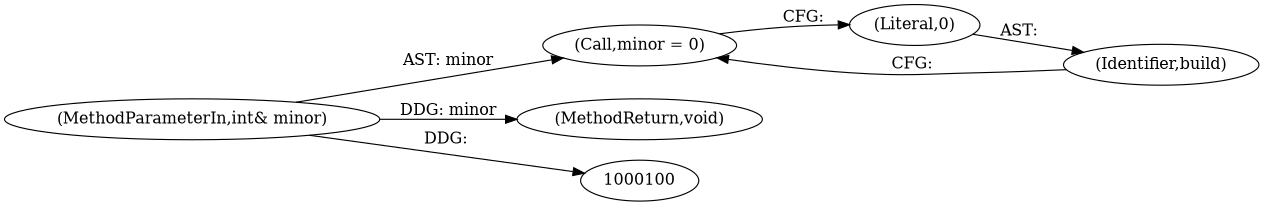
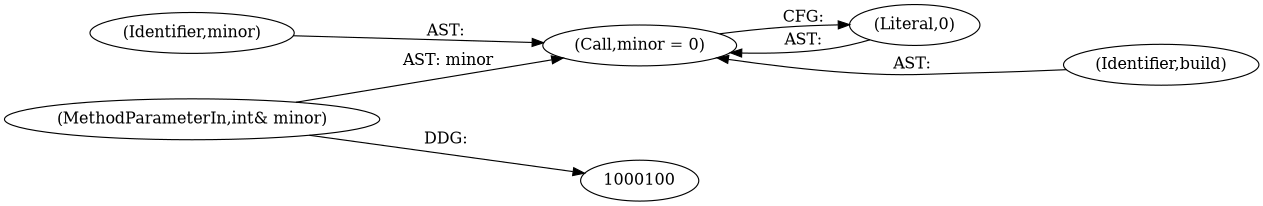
none -> (192, 33)
(1022, 42) -> (806, 51)
(915, 64) -> (915, 64)
(640, 119) -> none
